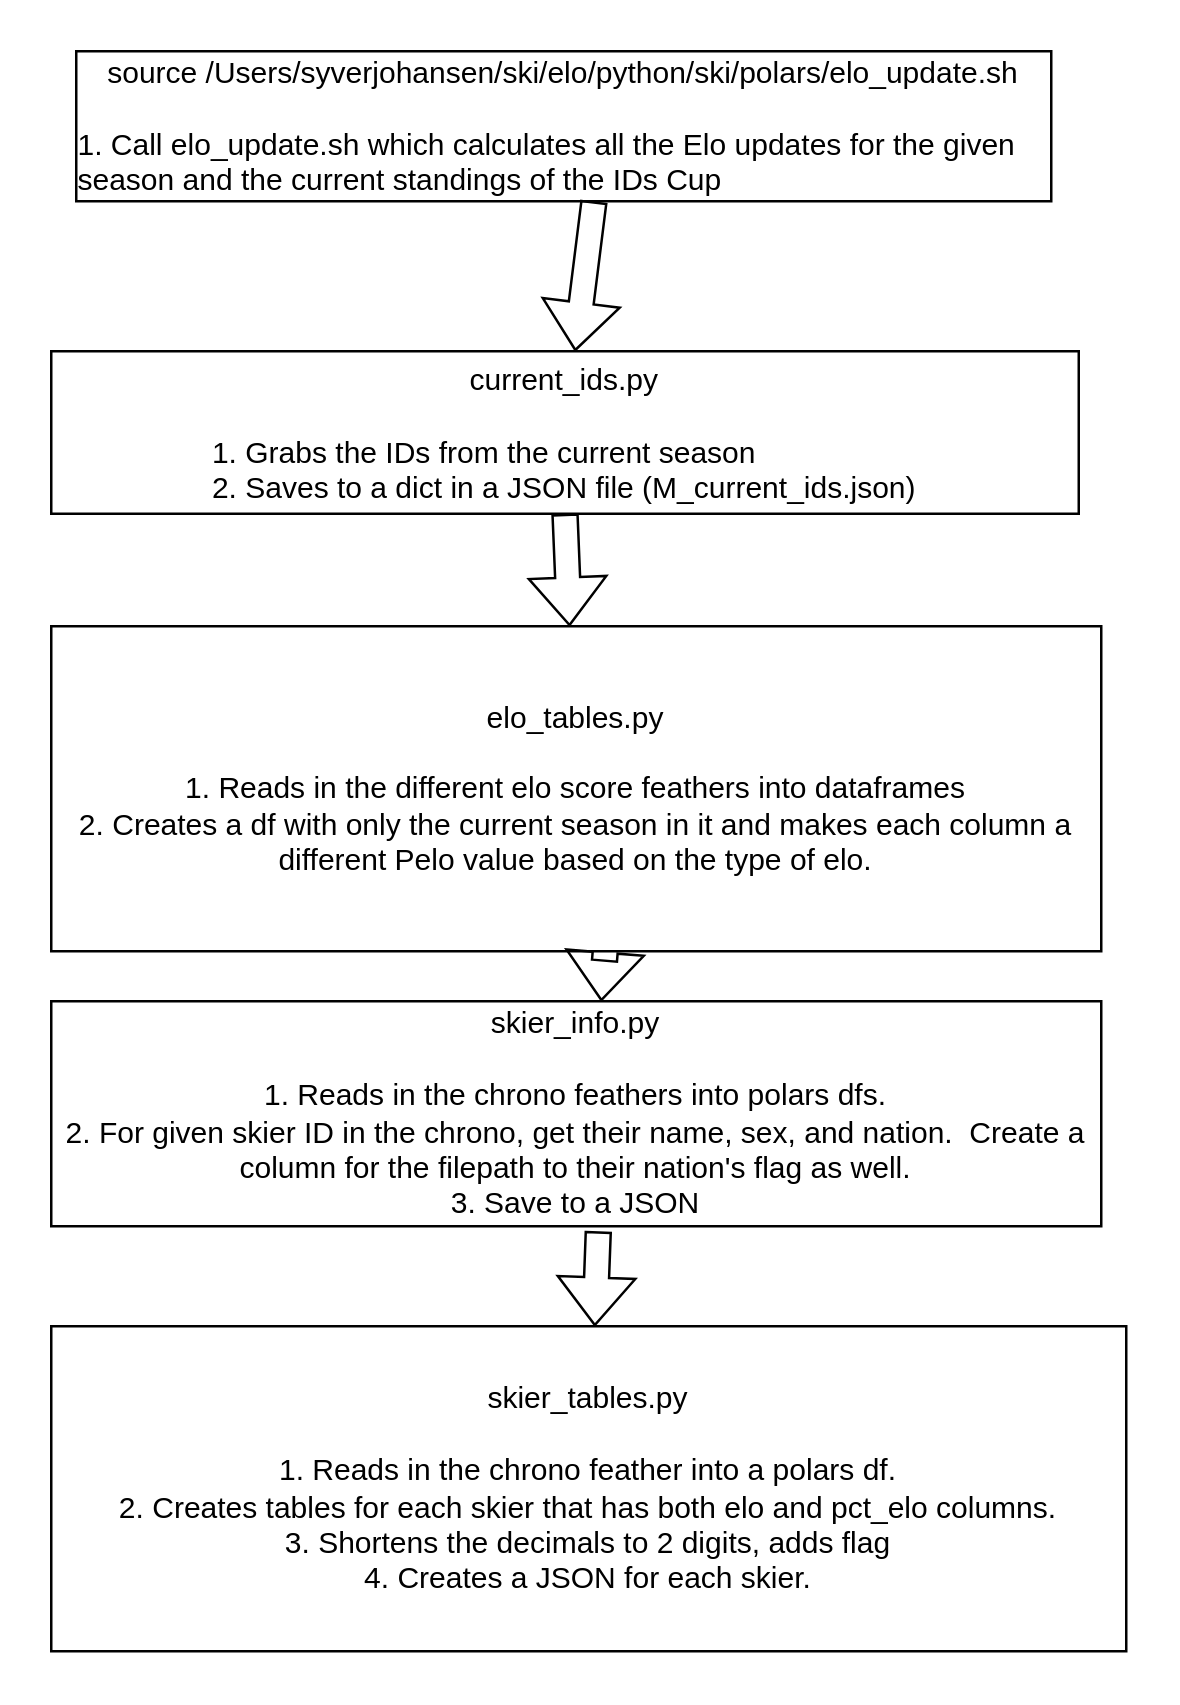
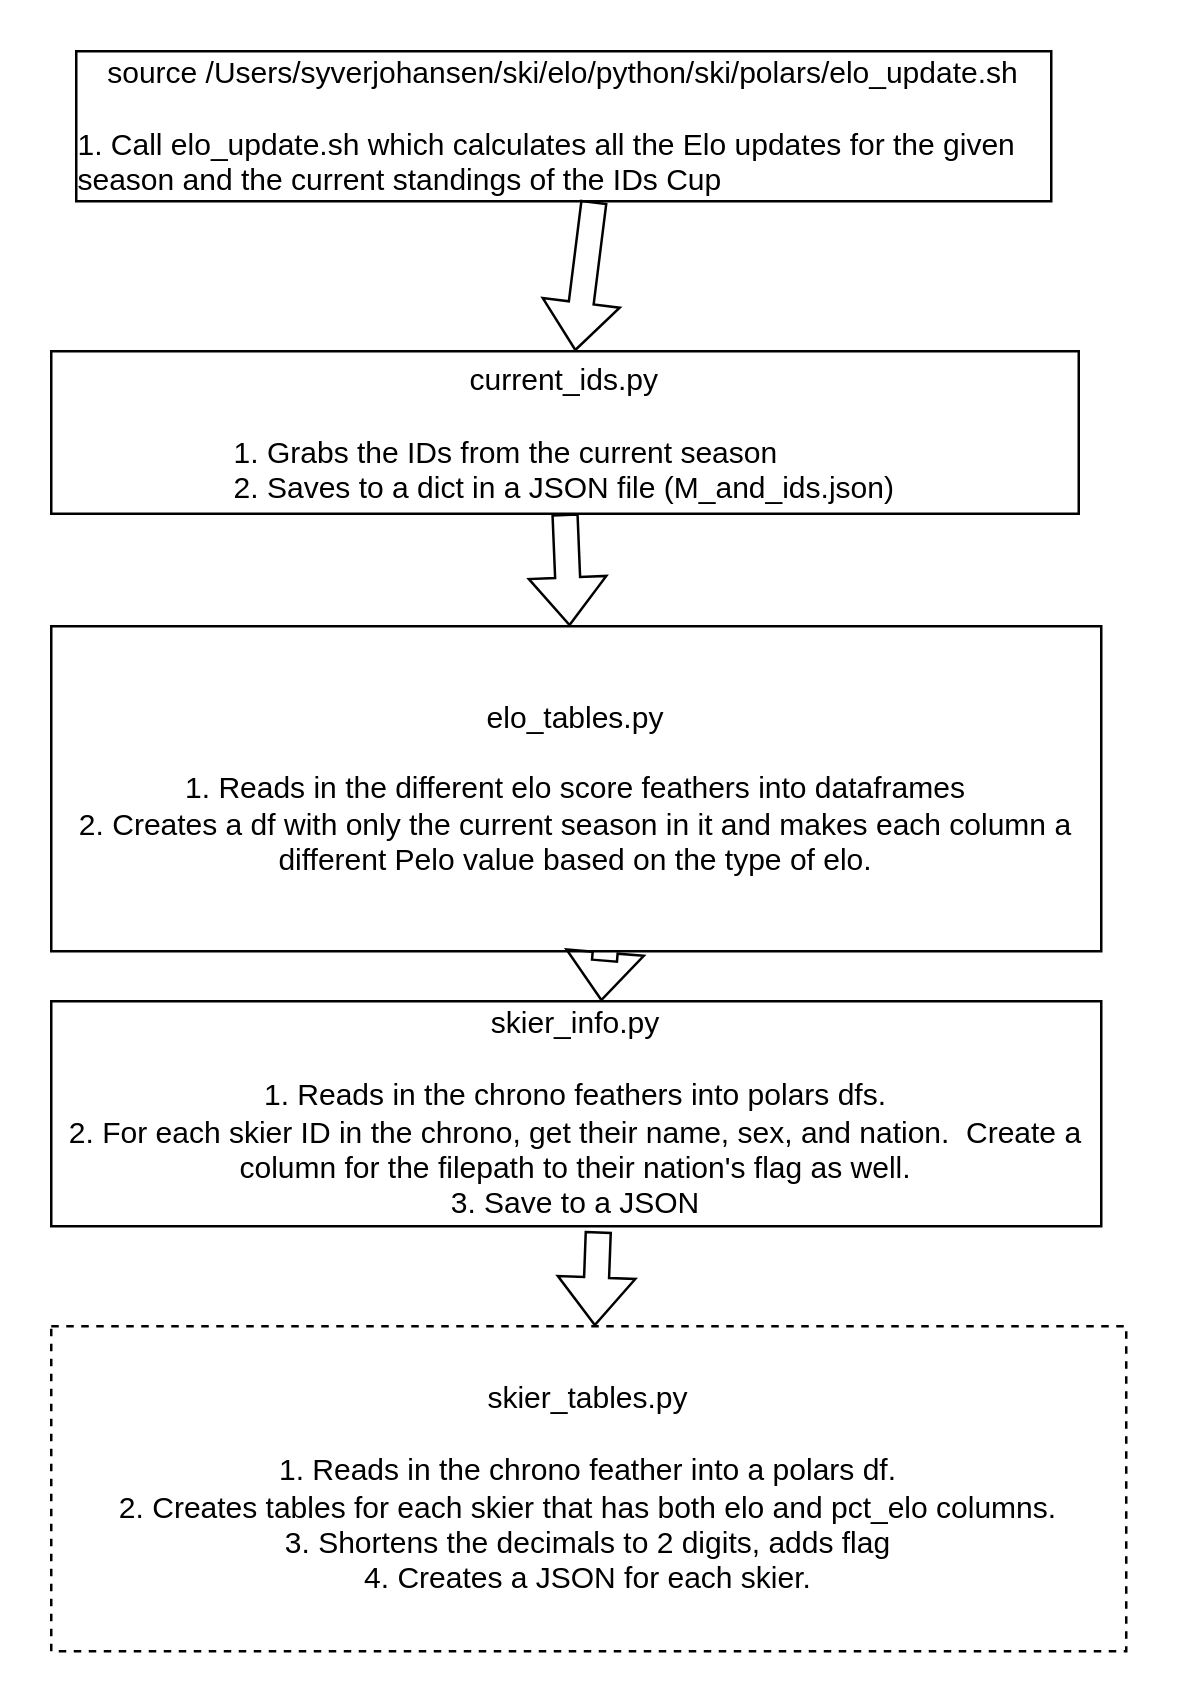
(565, 434) -> (565, 434)
(576, 1114) -> (576, 1114)
(589, 1489) -> (589, 1489)
